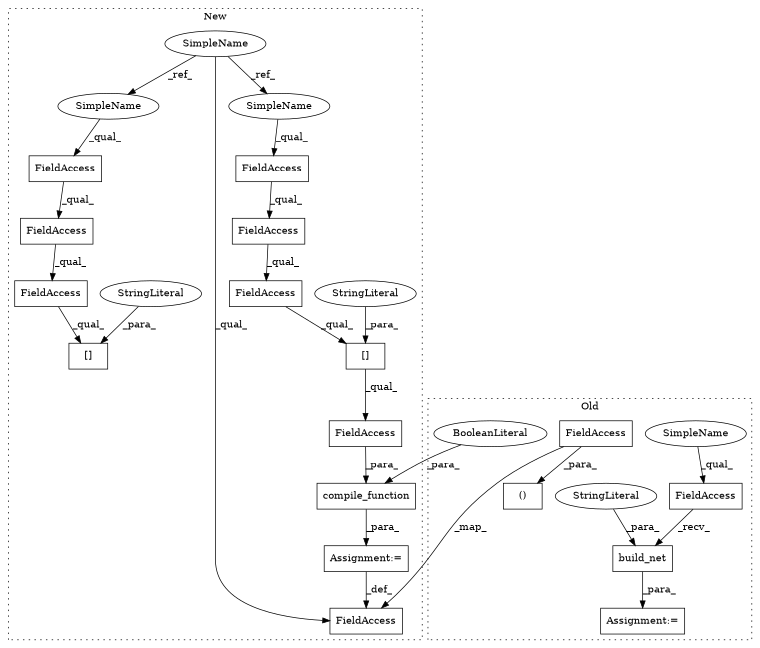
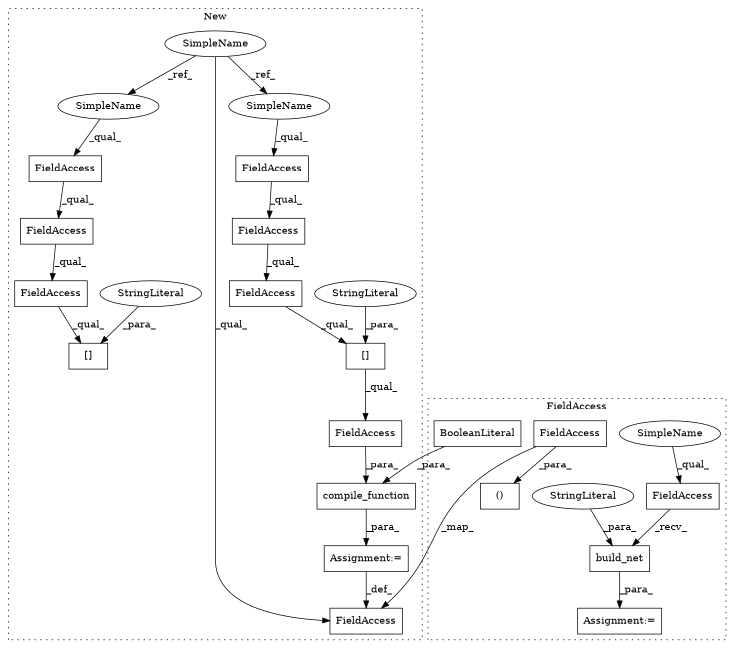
(590, 407) -> (577, 407)
(490, 434) -> (478, 434)
